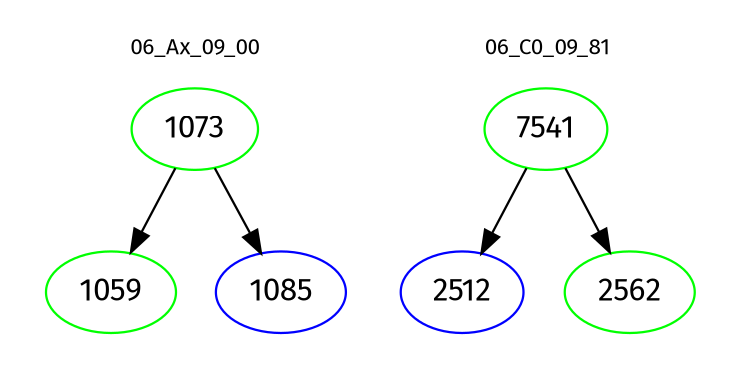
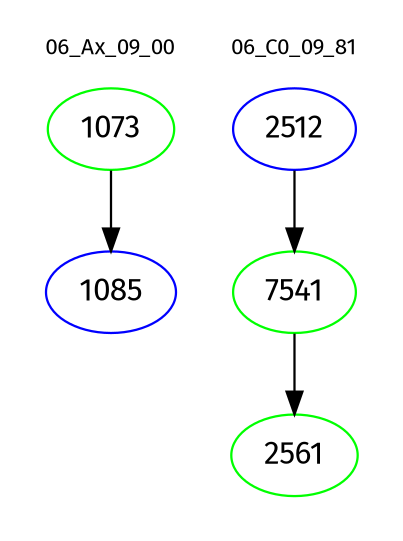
(509, 201) -> (294, 200)
(111, 292) -> none
(630, 292) -> (294, 455)
